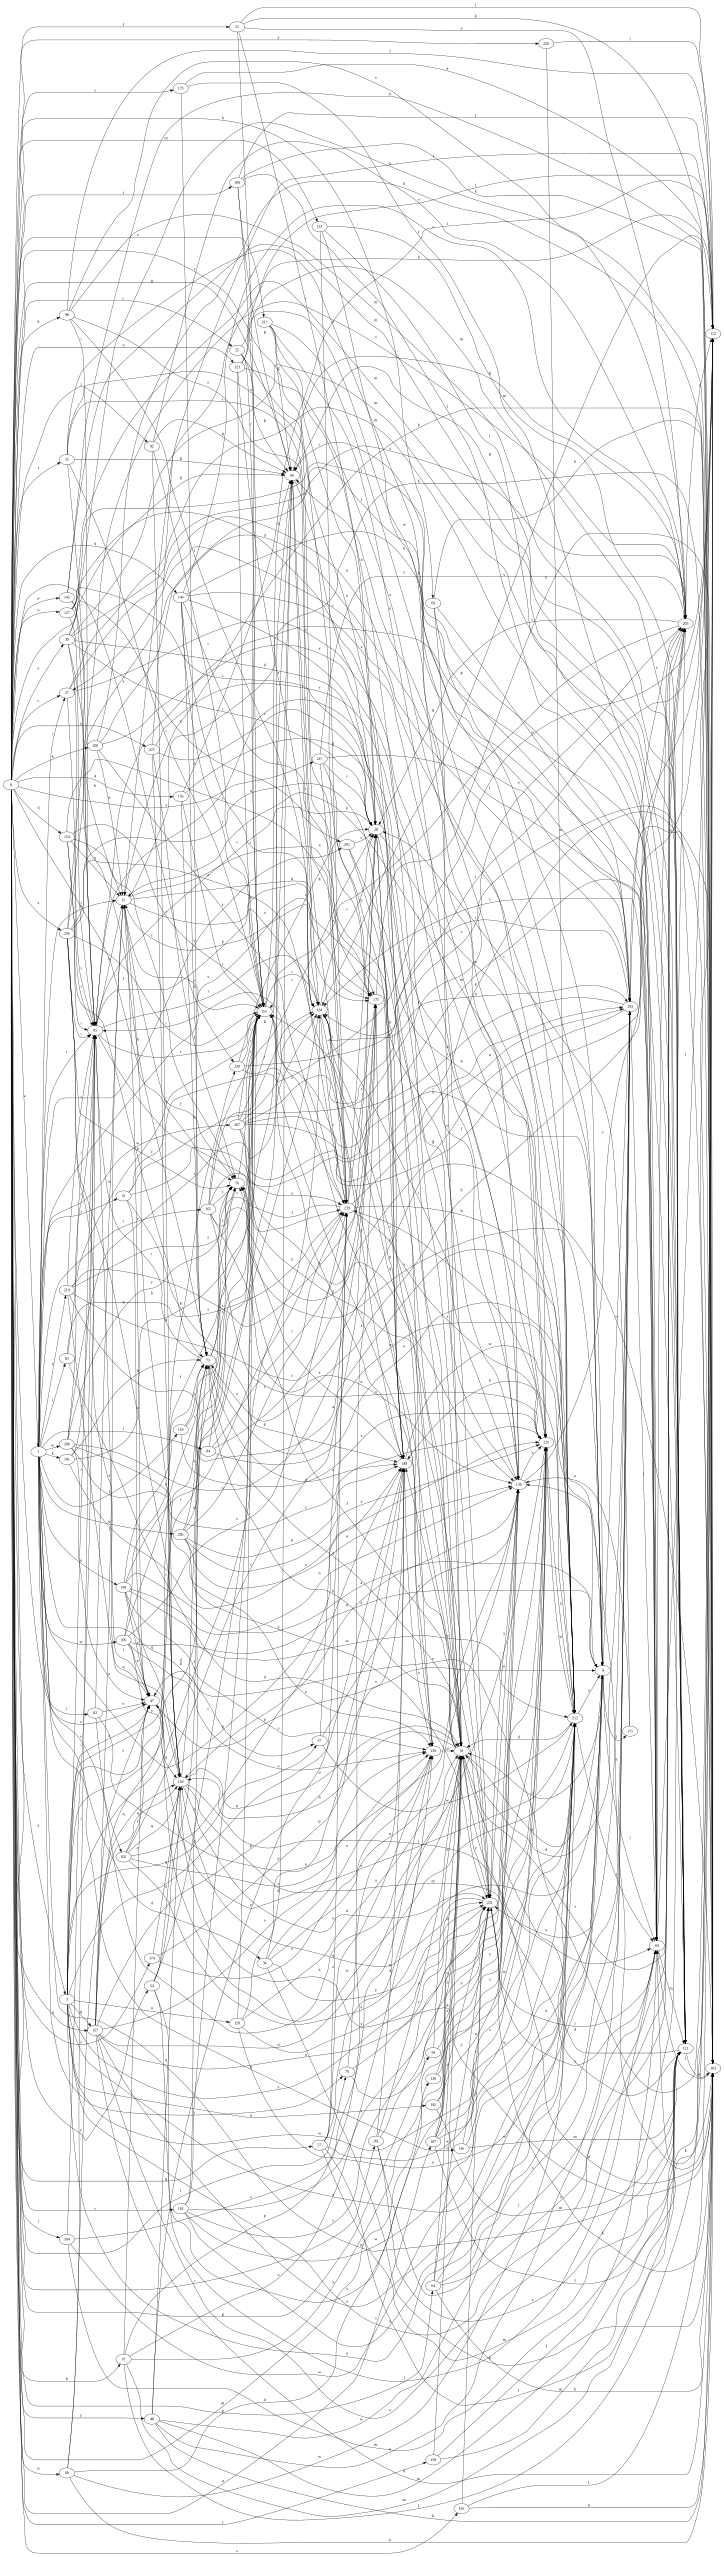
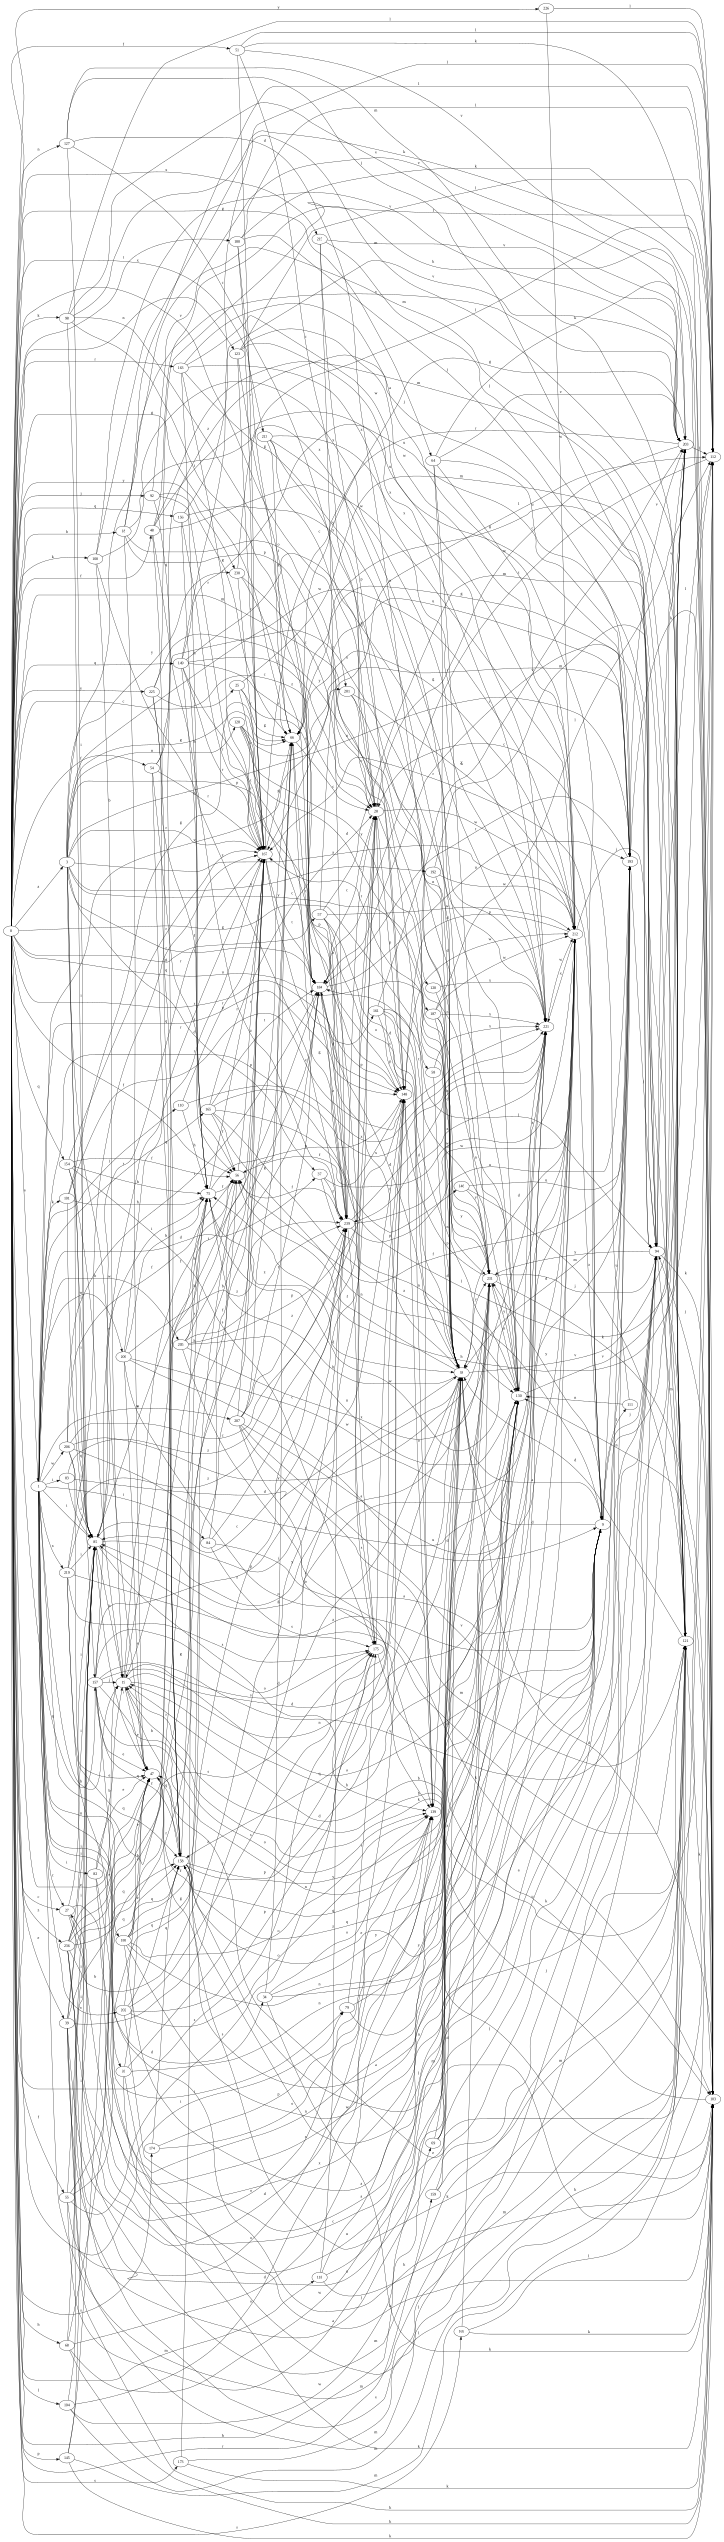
(353, 789) -> none
